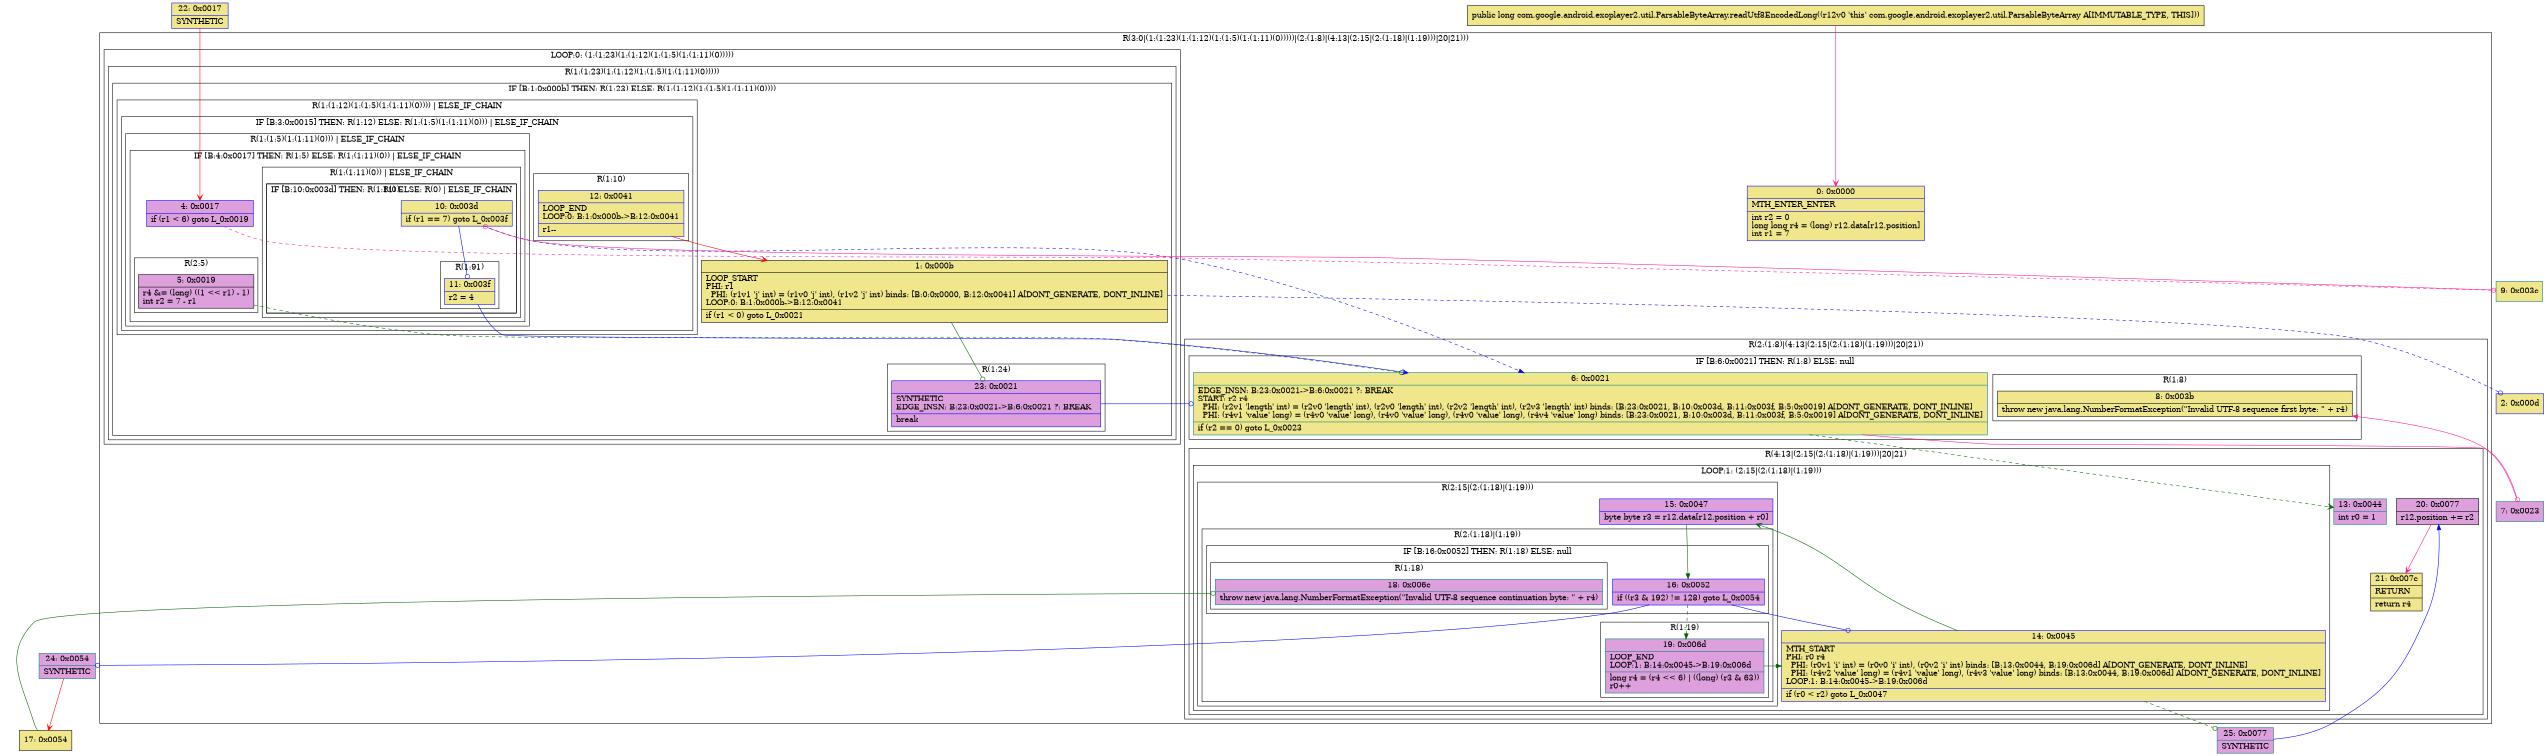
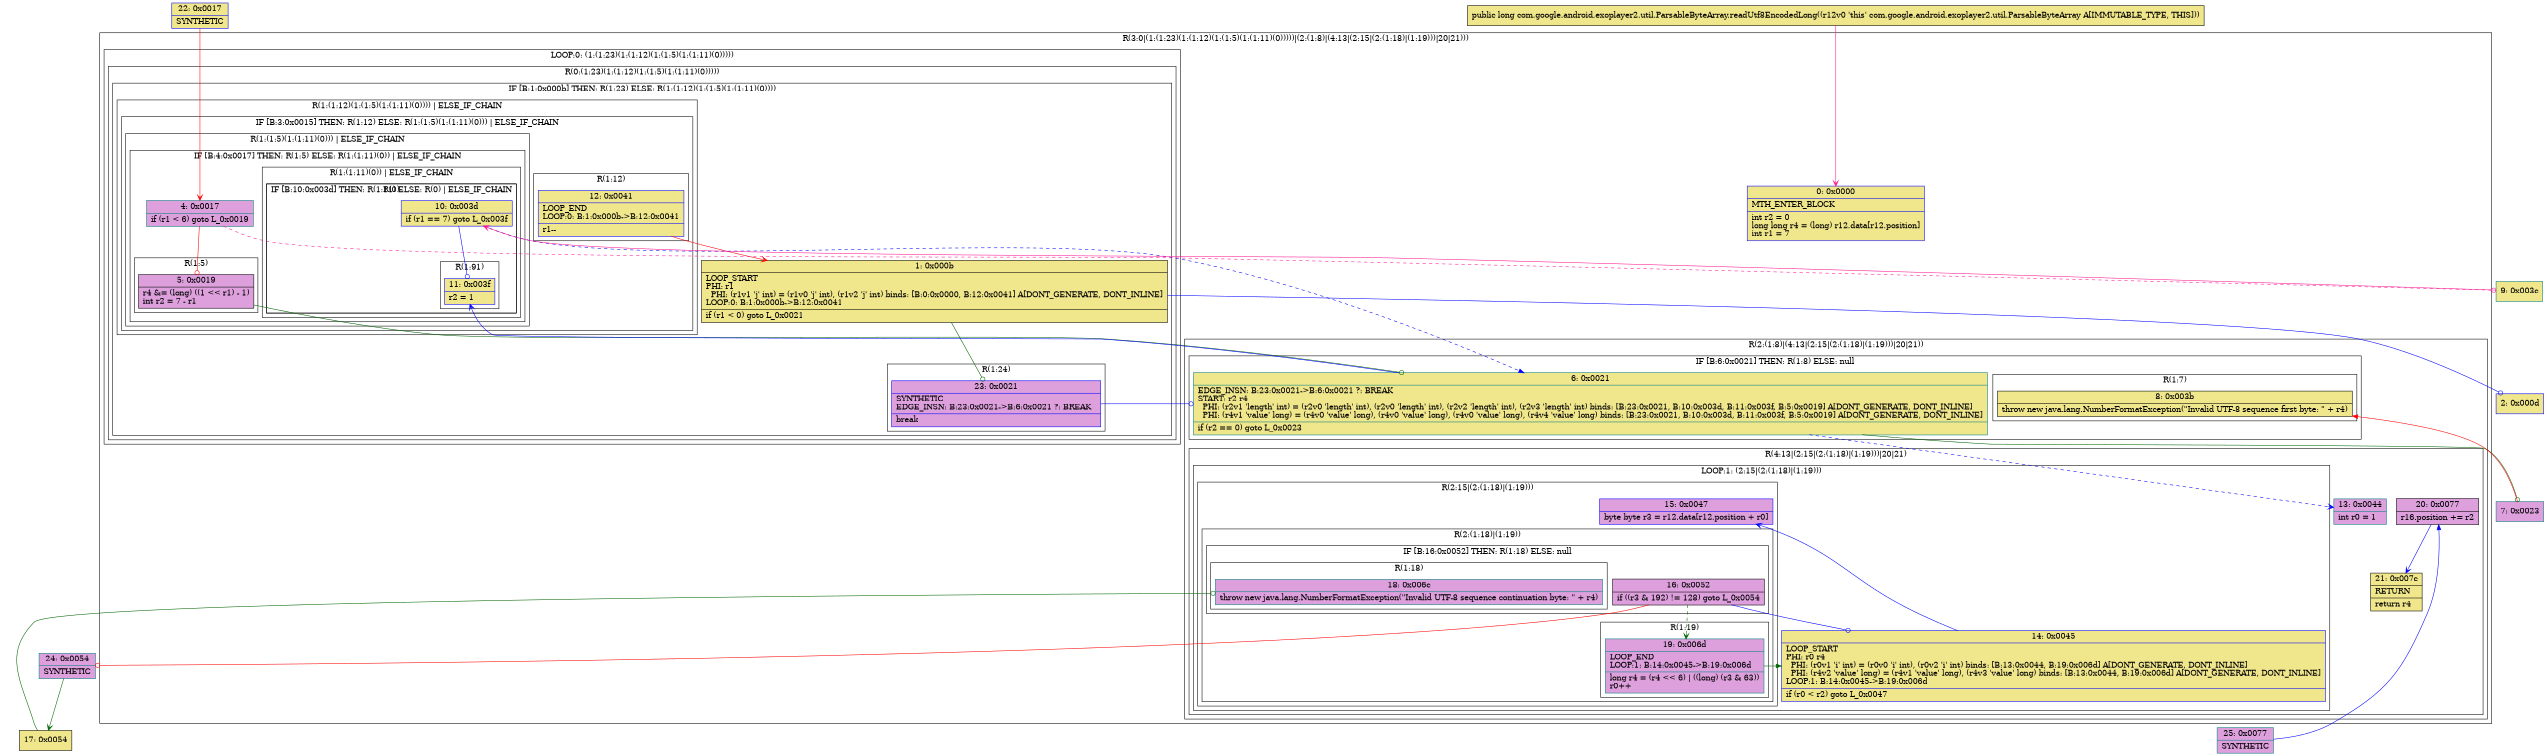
(642, 73) -> (642, 73)
(611, 180) -> (611, 180)
(1793, 205) -> (1793, 205)
(200, 213) -> (200, 213)
none -> (198, 248)
(1491, 260) -> (1491, 260)
(196, 264) -> (196, 264)
(461, 298) -> (461, 298)
(1838, 310) -> (1838, 310)
(826, 337) -> (826, 337)
(933, 339) -> (930, 339)
(2175, 381) -> (2175, 381)
(2454, 435) -> (2454, 435)
(2203, 445) -> (2203, 445)
(2069, 471) -> (2069, 471)
(2438, 518) -> (2438, 518)
(2420, 546) -> (2420, 546)
(1687, 550) -> none
(1859, 579) -> (1859, 579)
(1688, 592) -> (1688, 592)
(1687, 619) -> (1687, 619)
(1810, 649) -> (1812, 649)
(876, 654) -> (876, 654)
(57, 702) -> (57, 702)
(2179, 714) -> none
